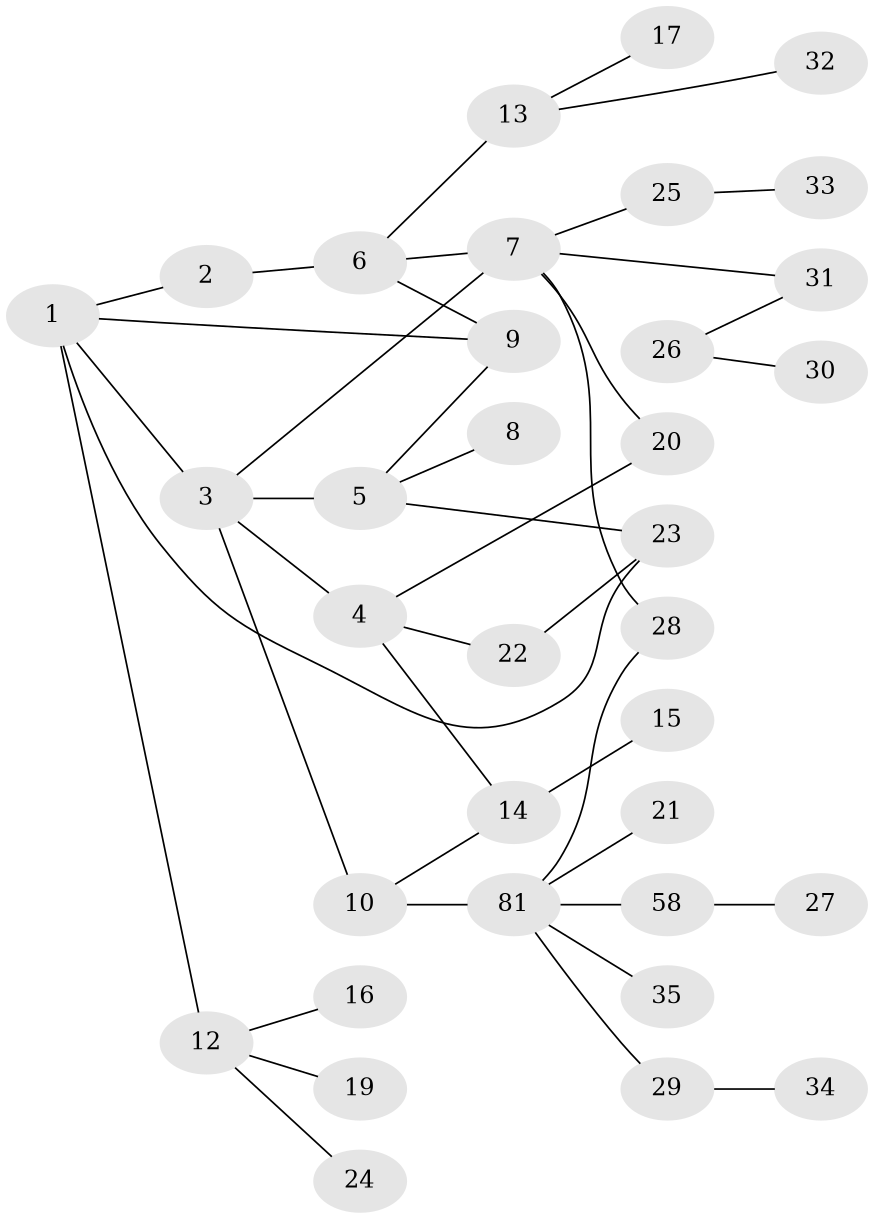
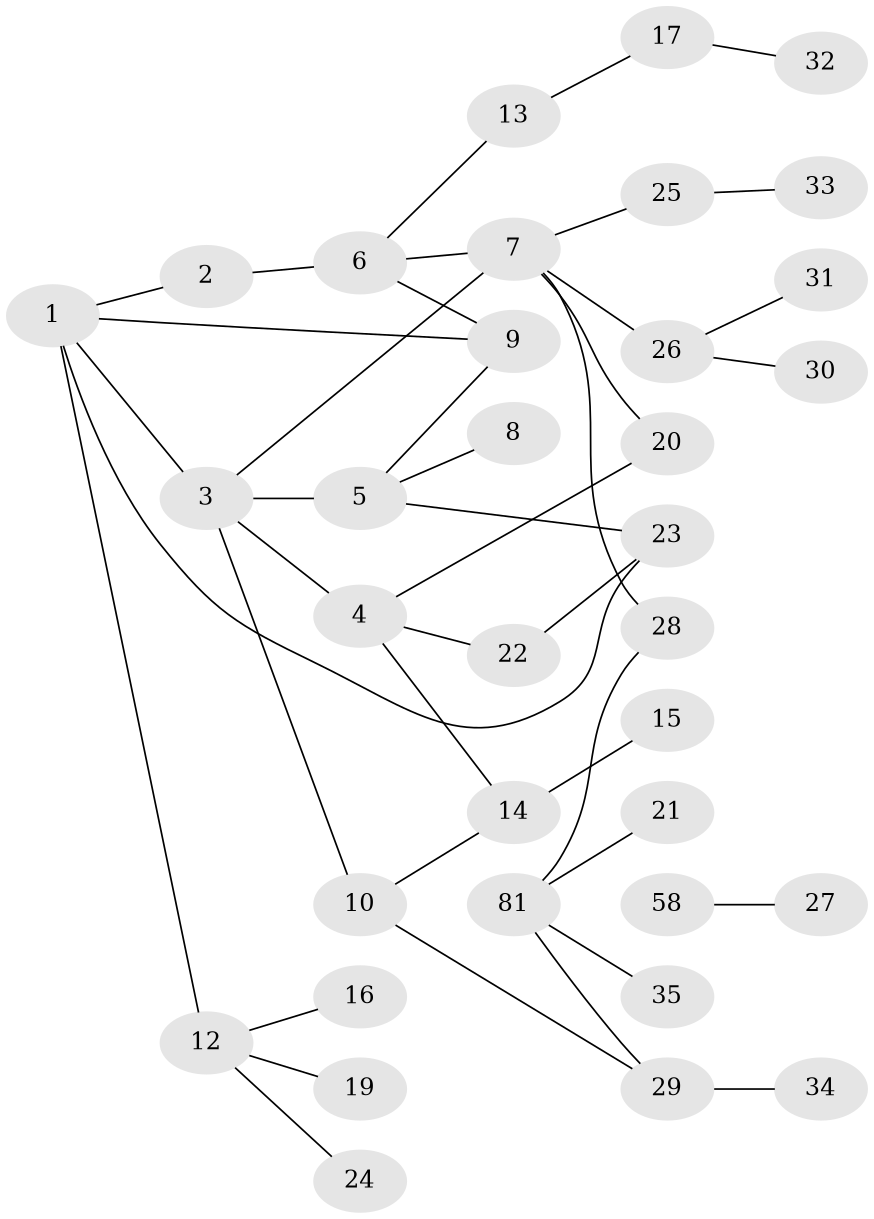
(668, 92) -> (744, 50)
(667, 265) -> (591, 300)
(437, 905) -> (514, 997)
(591, 905) -> none
